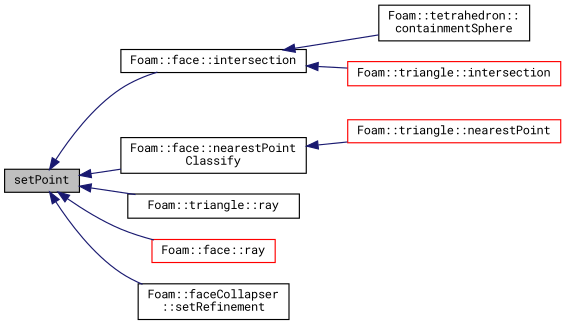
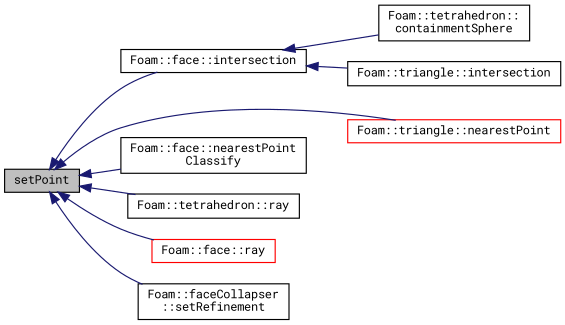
(454, 74) -> (454, 74)
(333, 143) -> (224, 111)
(214, 206) -> (214, 206)
